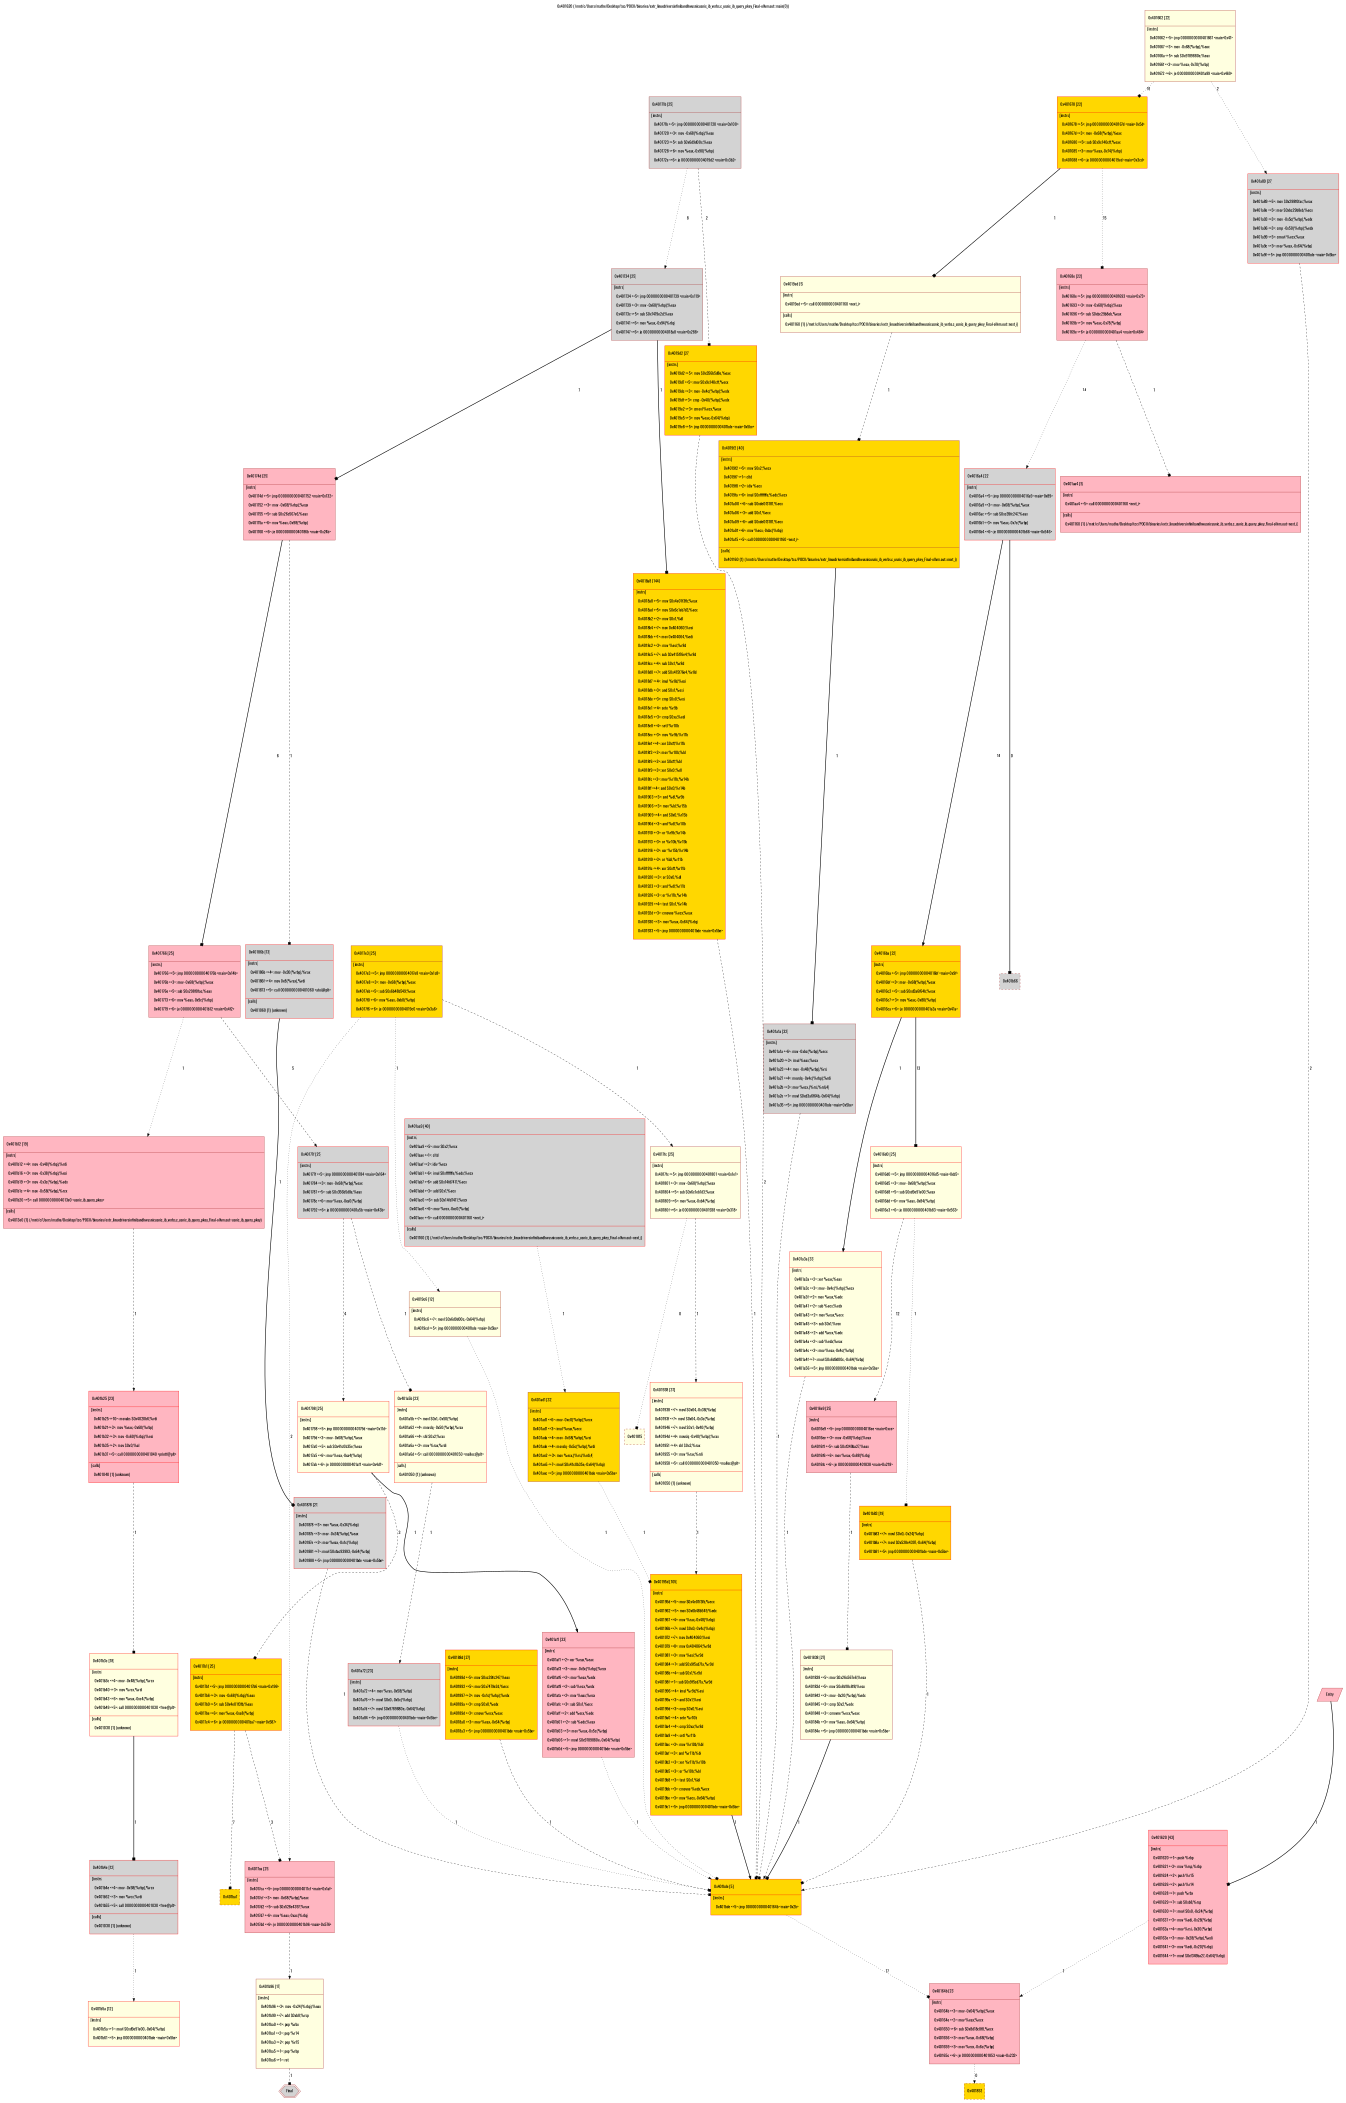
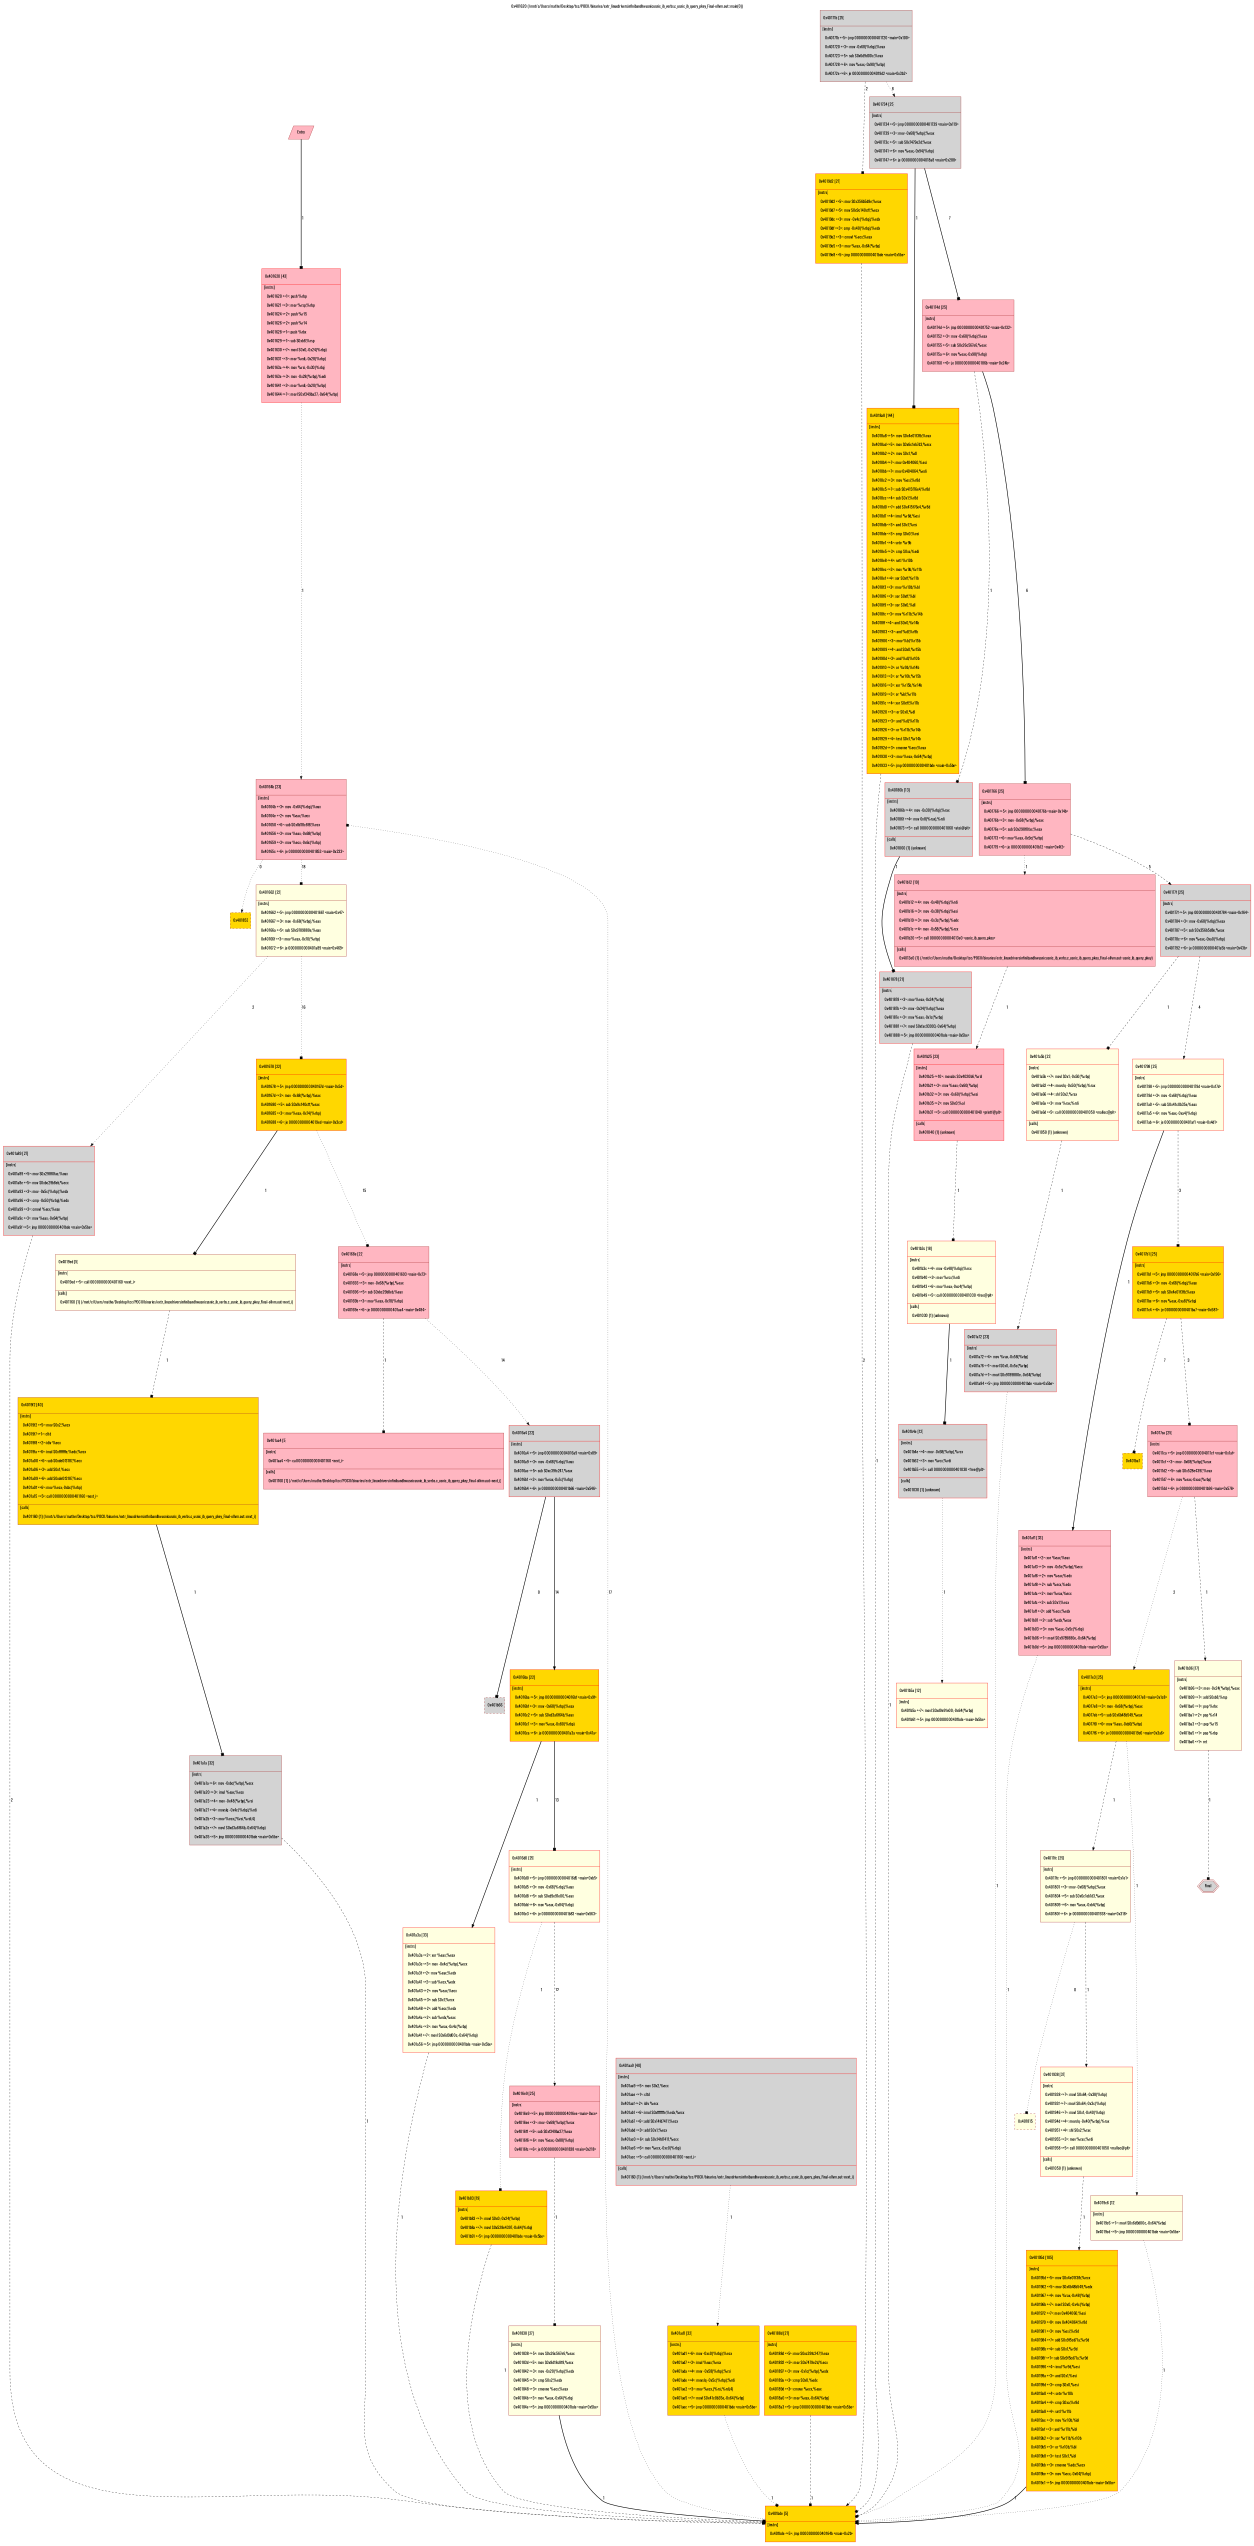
none -> (301, 871)
(290, 1427) -> (1158, 1582)
(625, 1530) -> (744, 2463)
